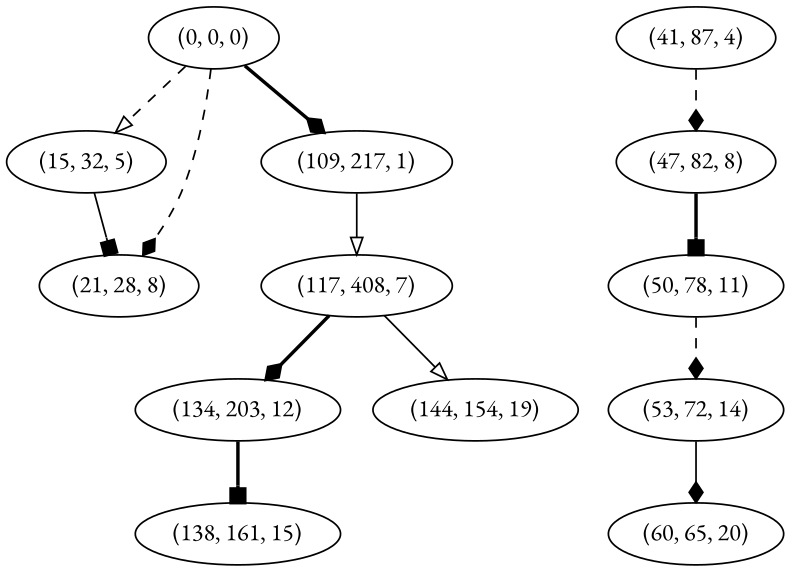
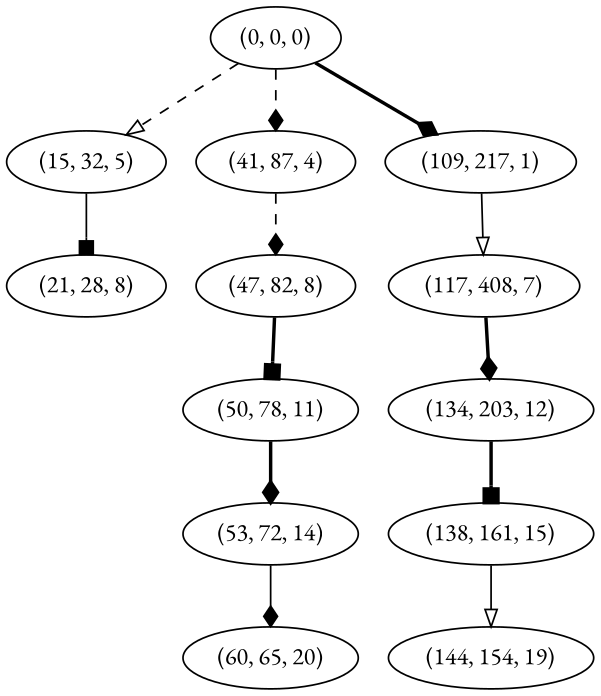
(194, 157) -> (276, 90)
(696, 338) -> (271, 462)
(410, 341) -> (491, 587)
